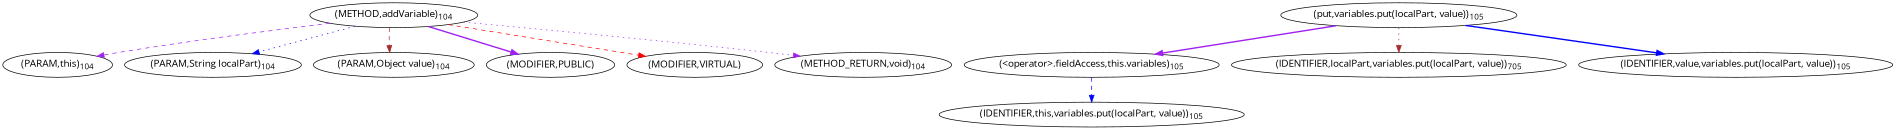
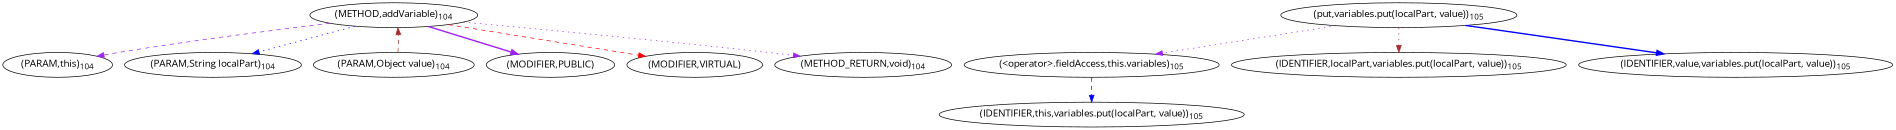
(389, 37) -> (398, 44)
(1249, 39) -> (1249, 39)
(1515, 64) -> (1515, 64)
